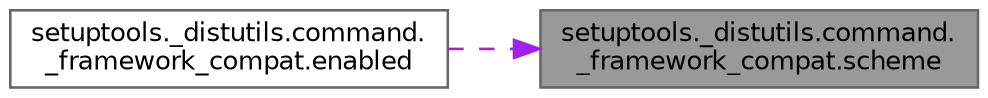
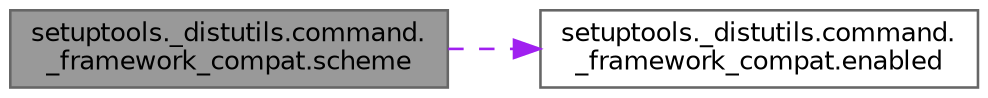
(481, 49) -> (481, 49)
